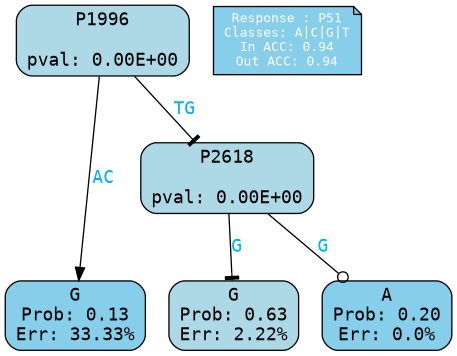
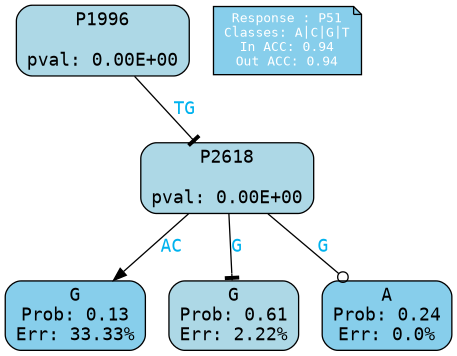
(90, 172) -> (156, 243)
(234, 316) -> (234, 316)
(387, 316) -> (387, 316)
